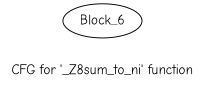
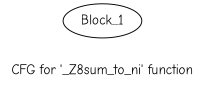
(102, 21) -> (102, 21)
